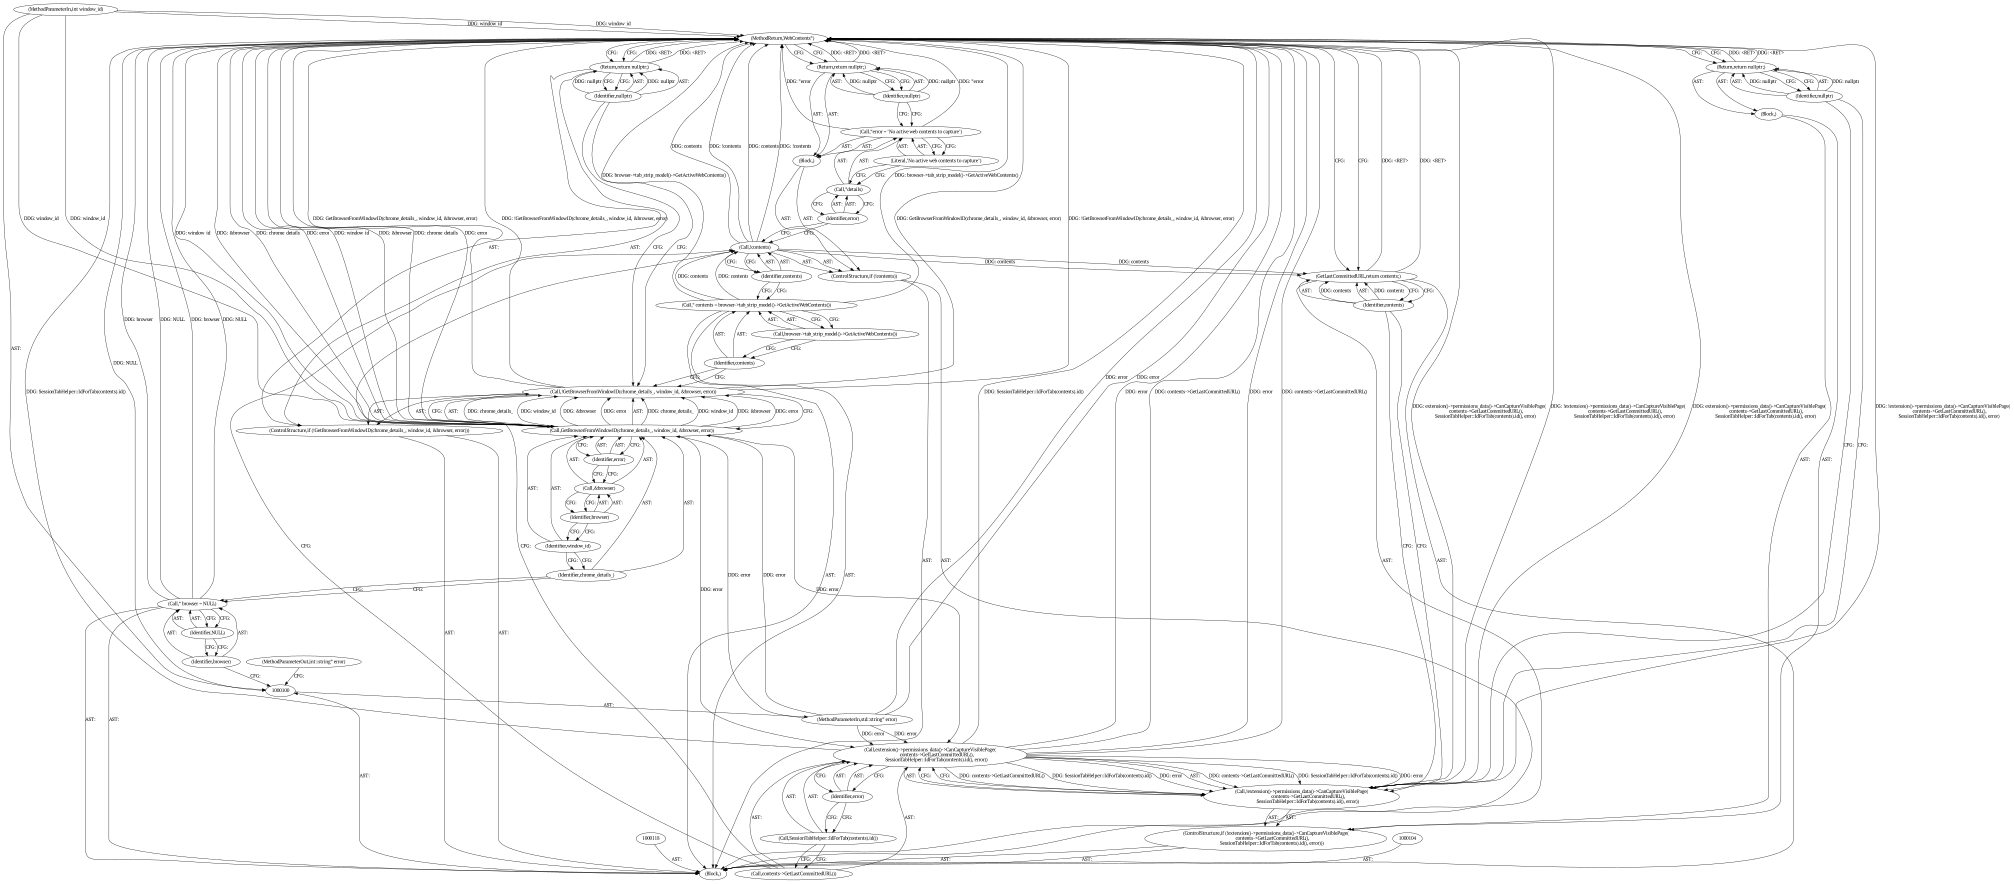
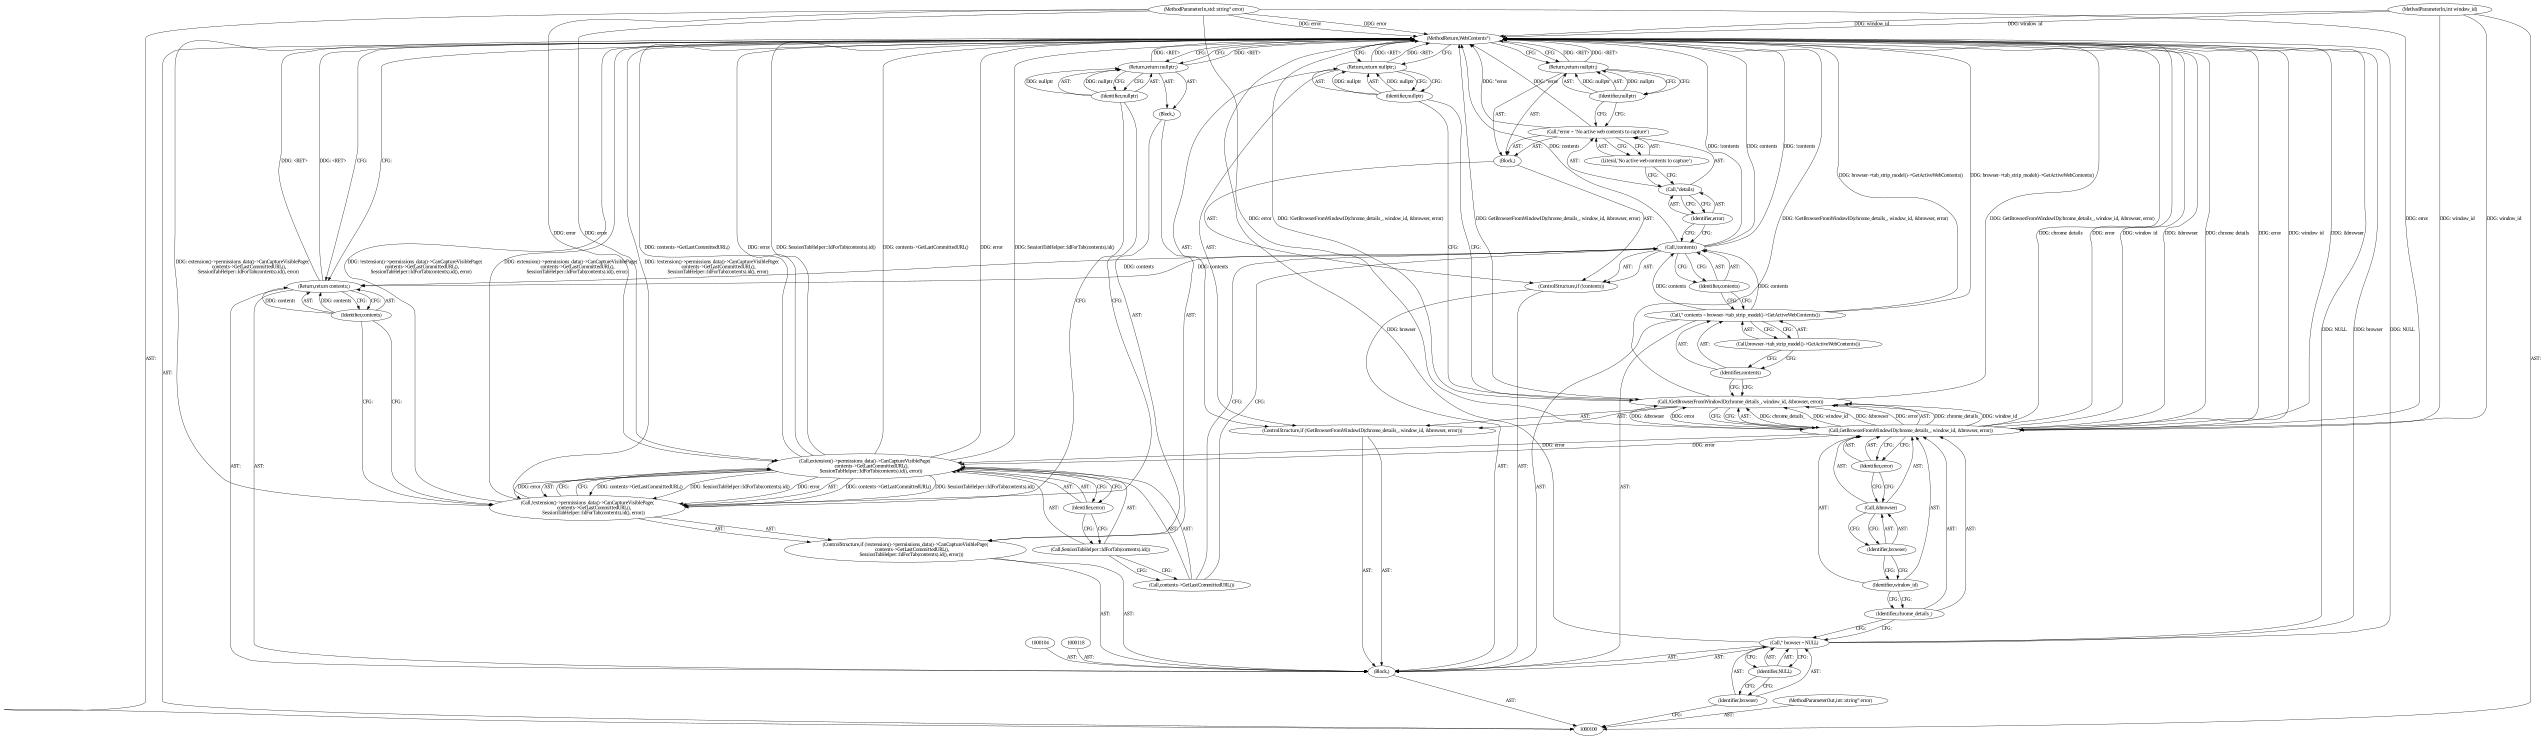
(1358, 277) -> (324, 286)
(125, 363) -> (168, 373)
(300, 676) -> (1730, 715)
(550, 704) -> (130, 707)
